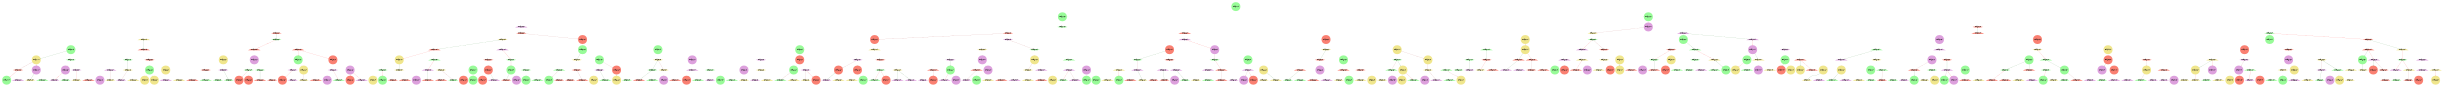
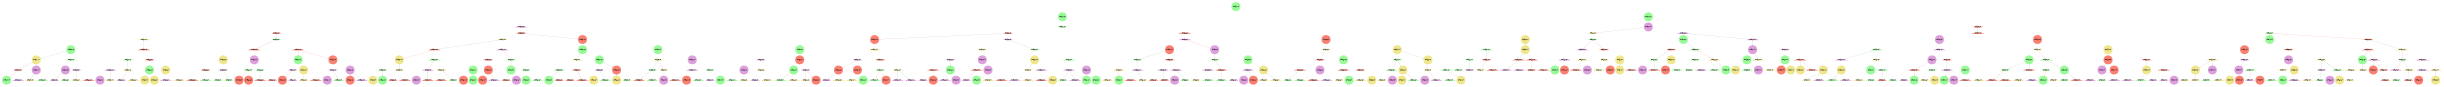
(1221, 80) -> (1221, 80)
